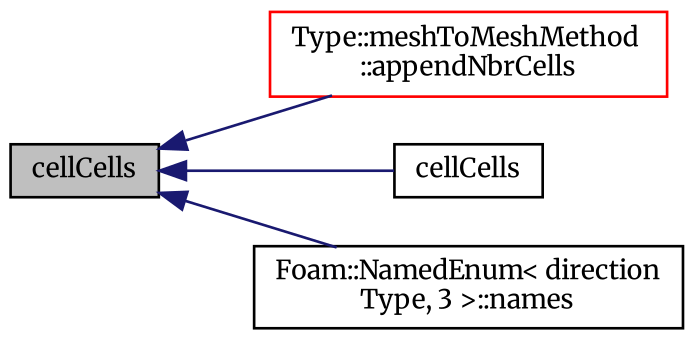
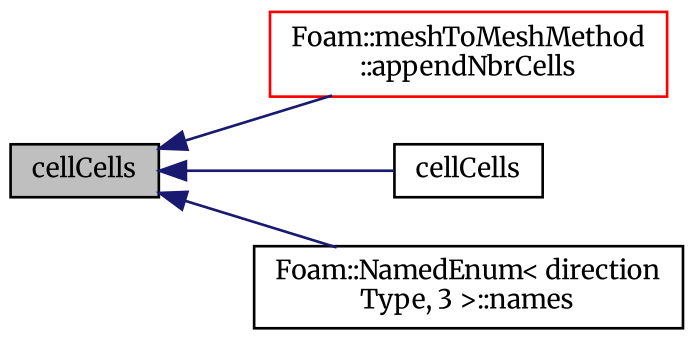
(469, 54) -> (469, 54)
